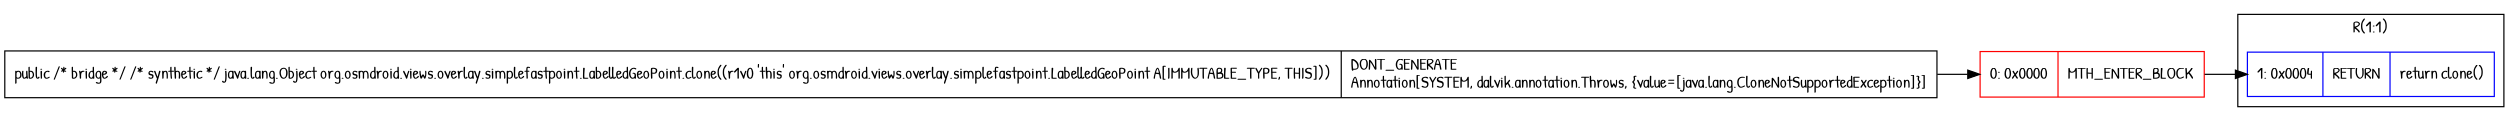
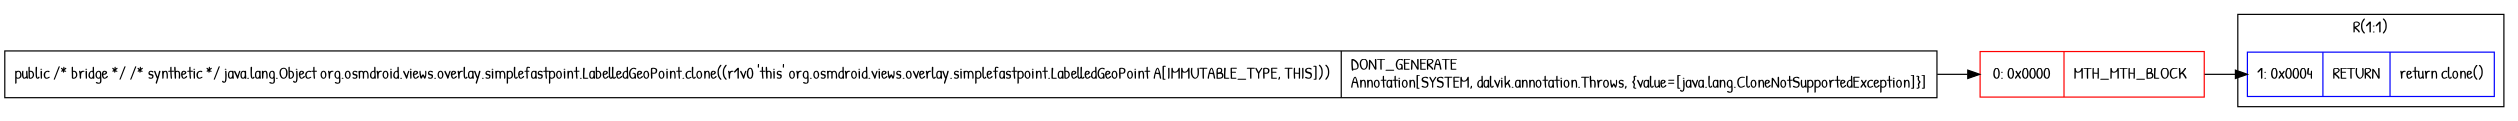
(2131, 74) -> (2131, 74)
